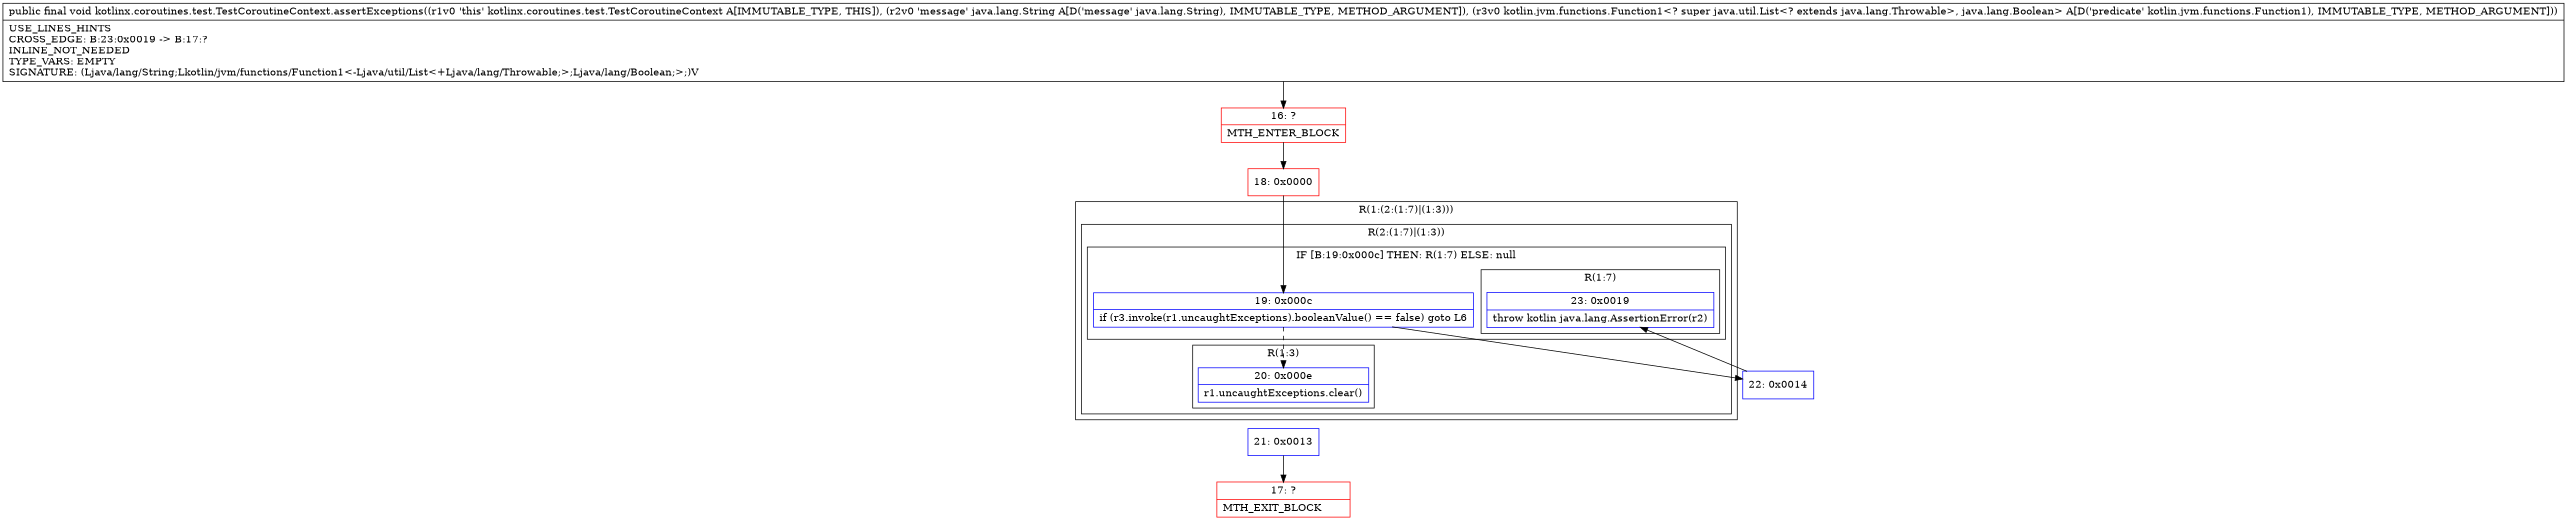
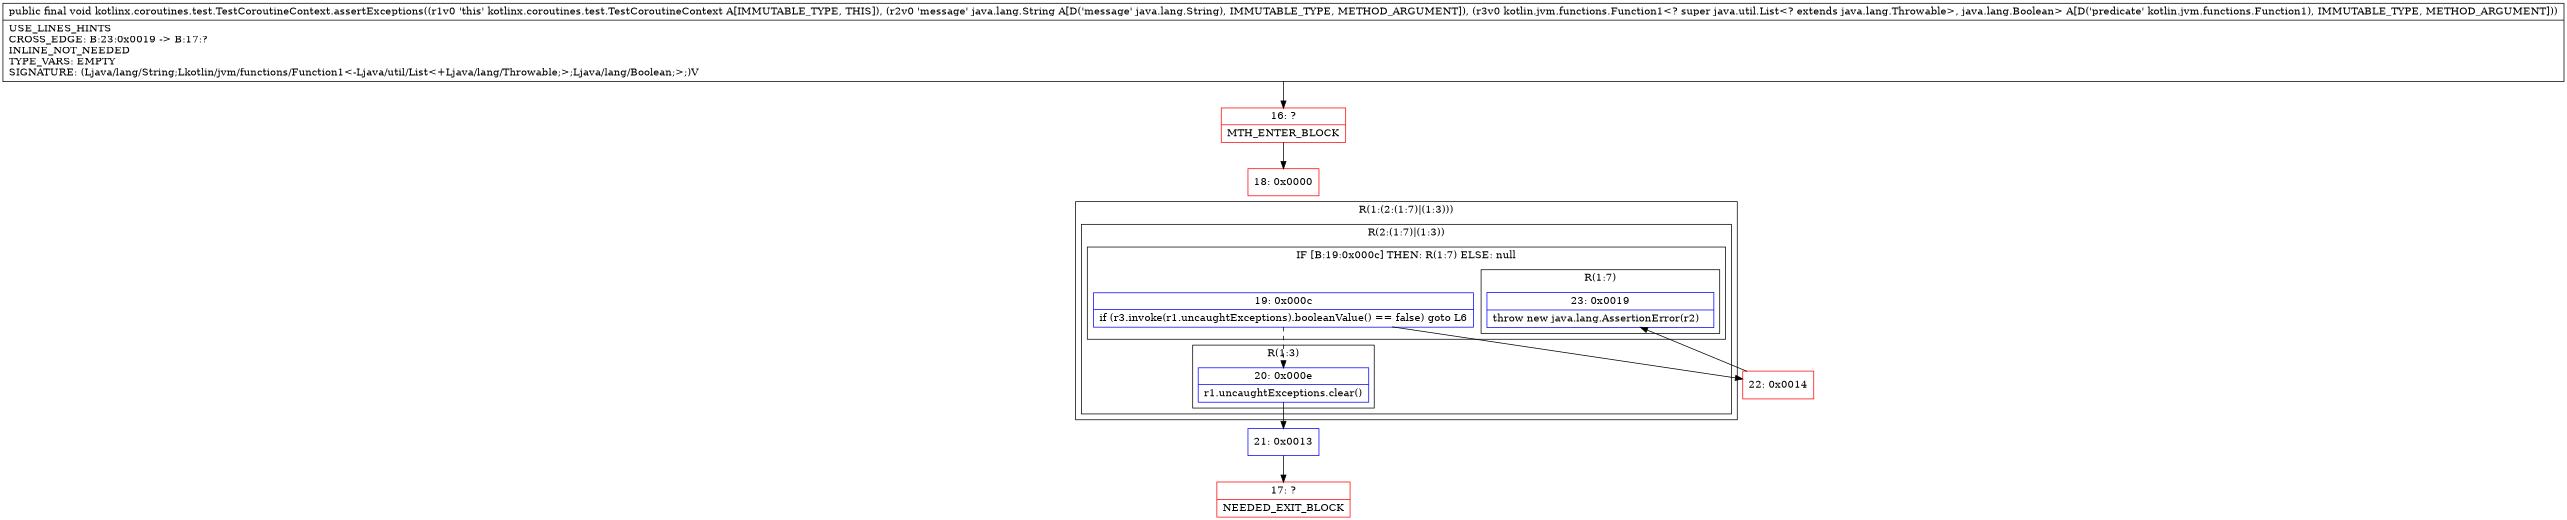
(1283, 241) -> none
(1600, 318) -> (1596, 318)
(1778, 385) -> (1778, 385)
none -> (1283, 412)
(1272, 508) -> (1283, 508)
